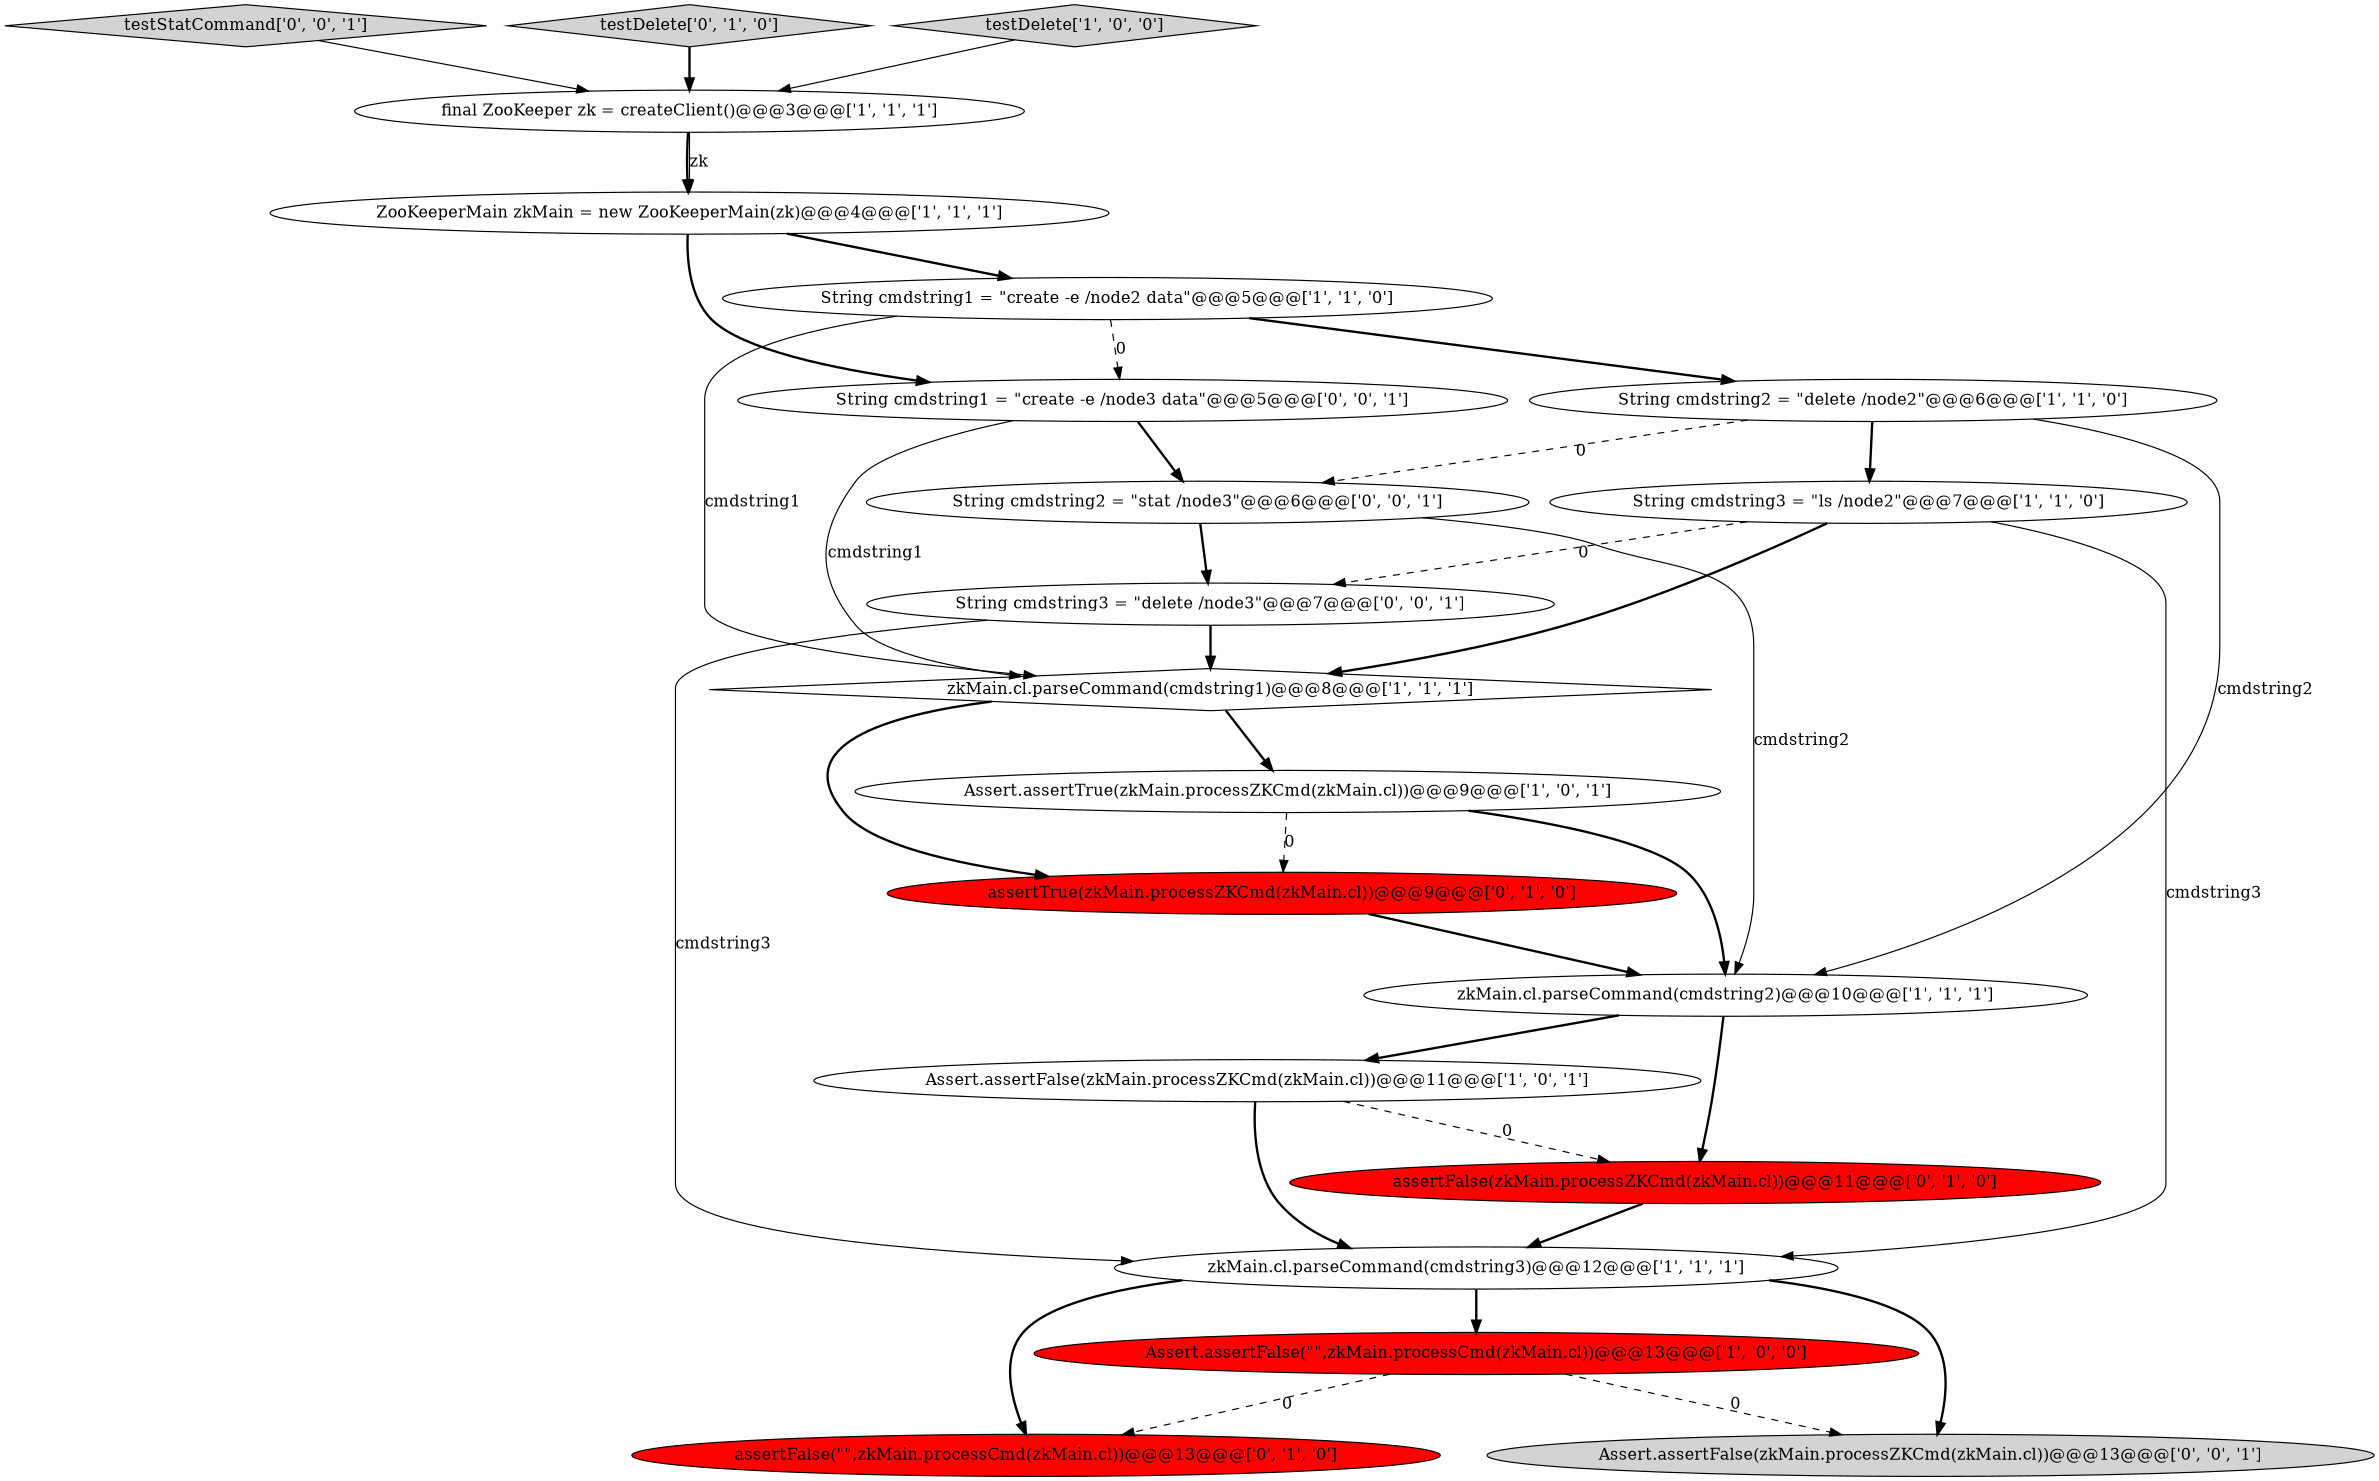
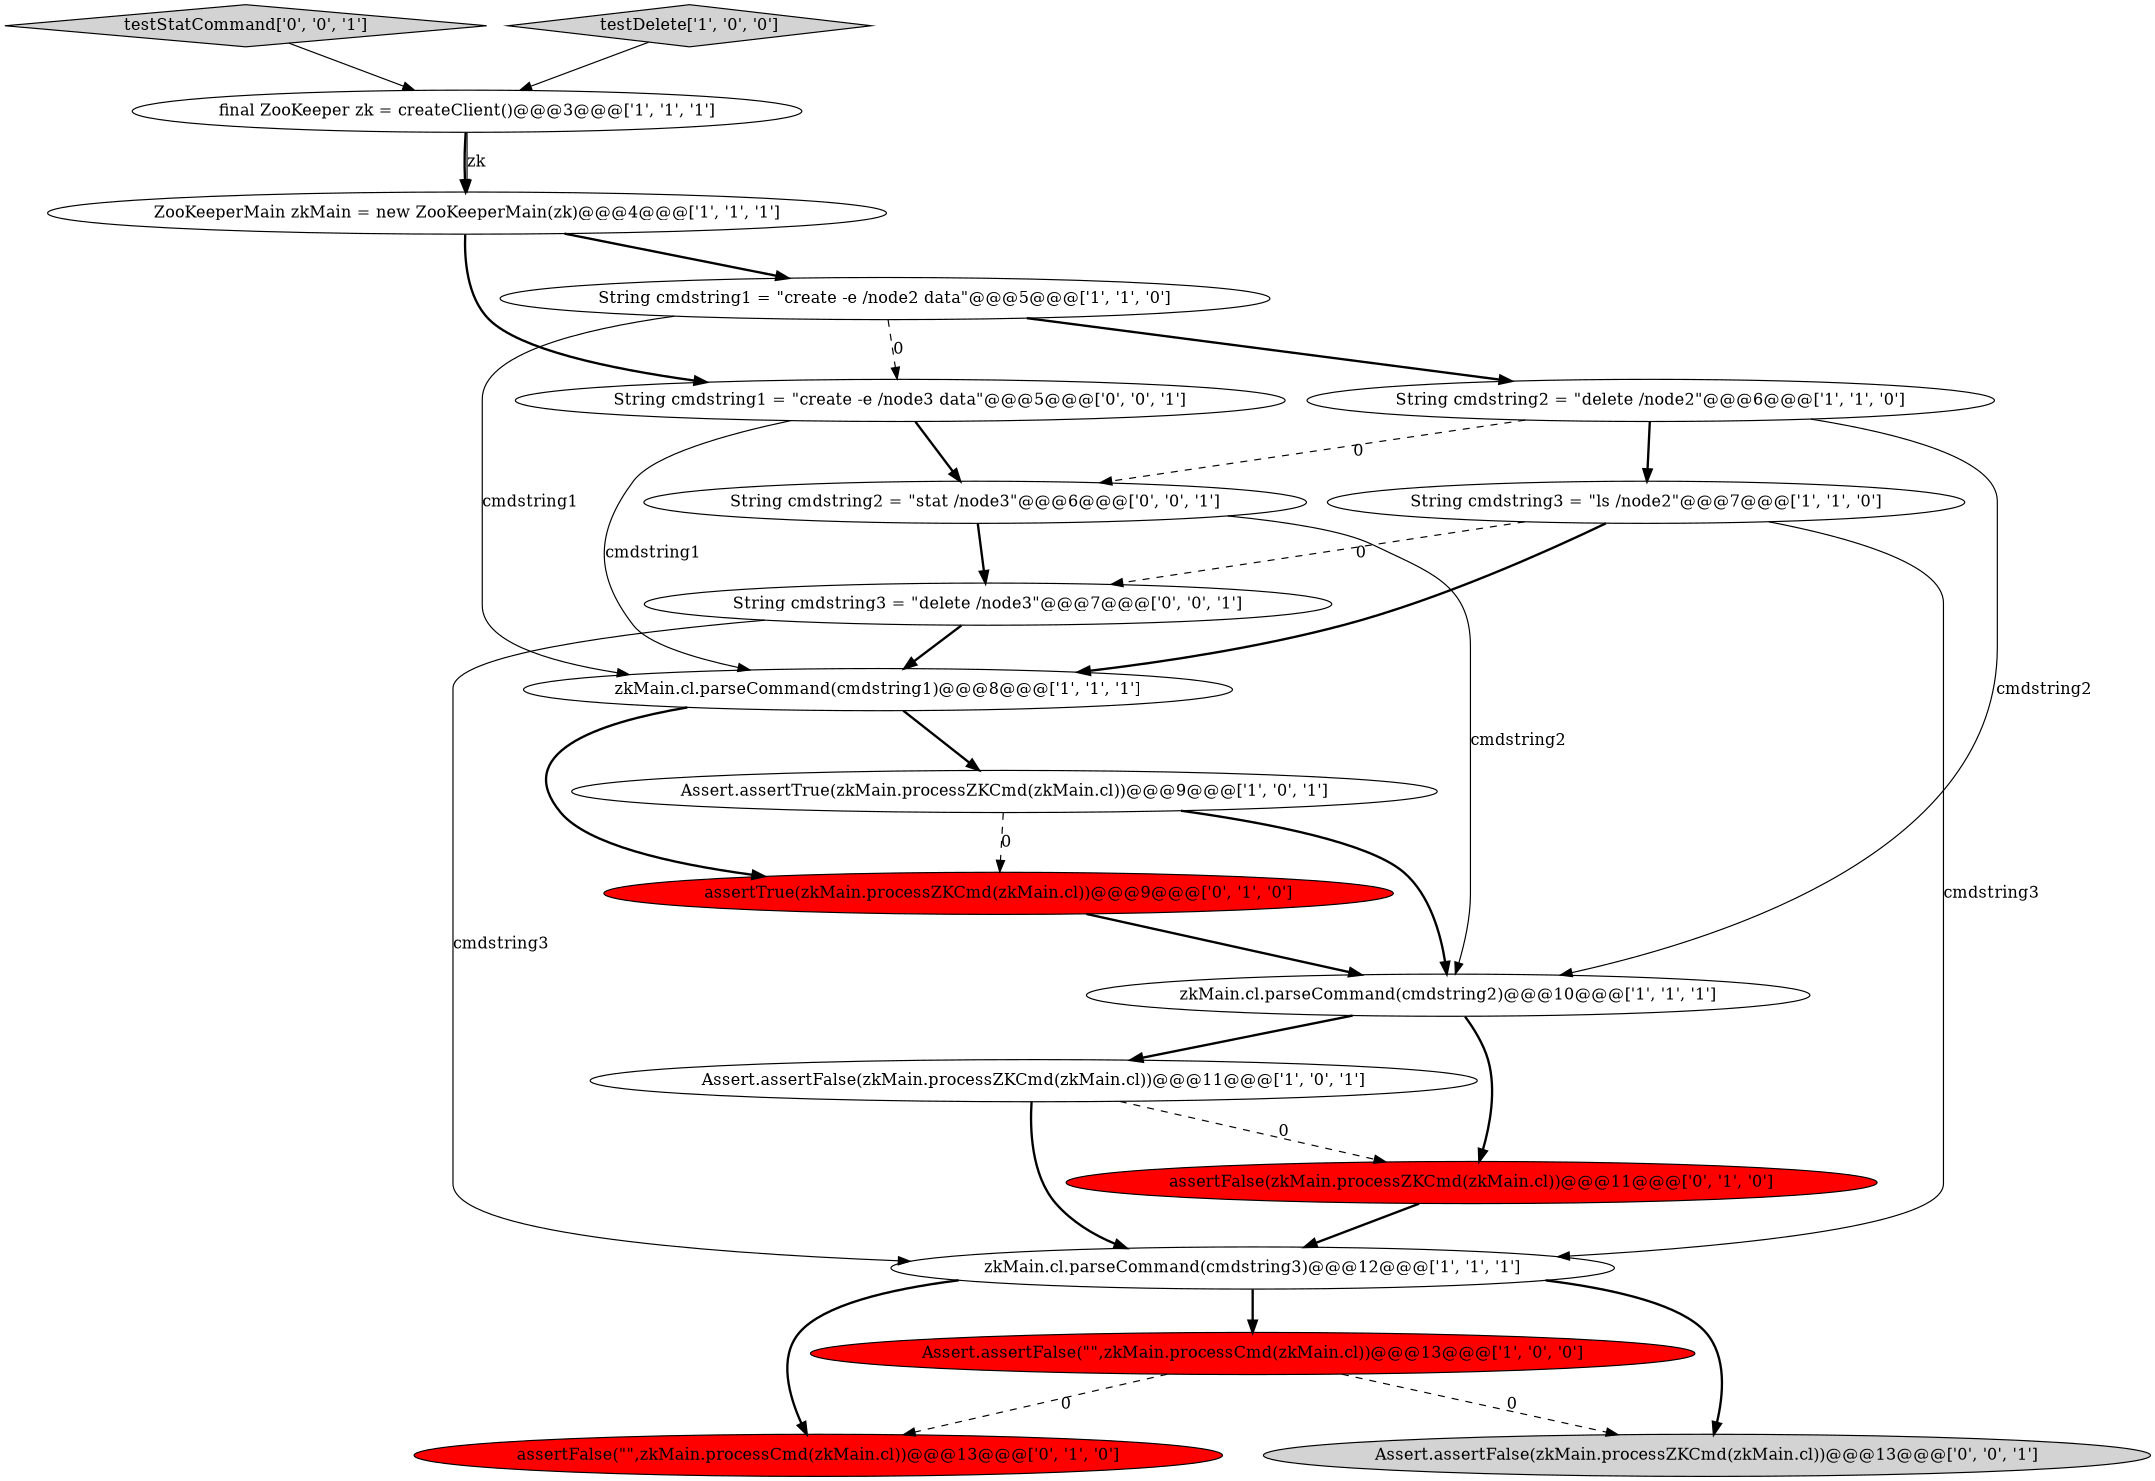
(689, 26) -> none
(1211, 690) -> (878, 690)
